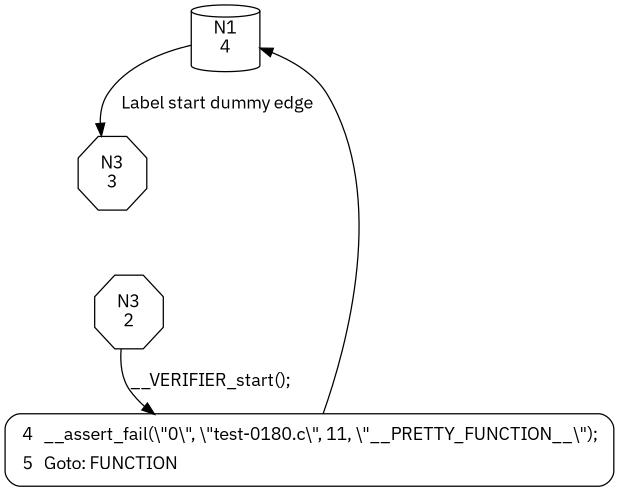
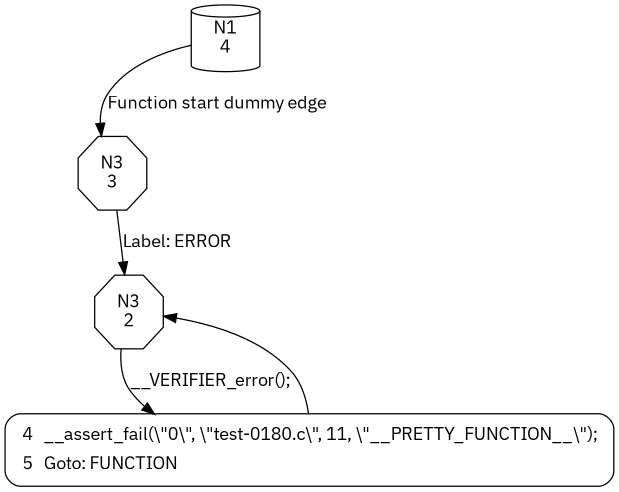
(217, 104) -> (217, 104)
(359, 218) -> (259, 346)
none -> (120, 236)
(211, 381) -> (211, 381)
